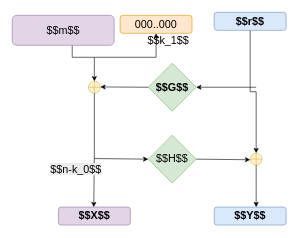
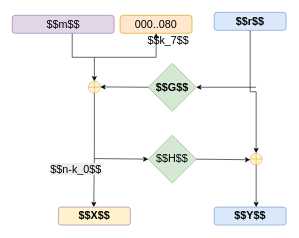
(156, 24) -> (156, 24)
(63, 30) -> (63, 24)
(169, 41) -> (169, 41)
(95, 216) -> (95, 216)
